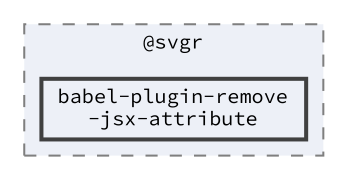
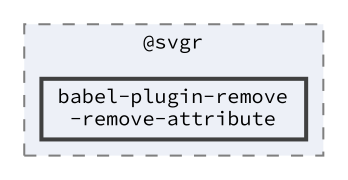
(174, 109) -> (174, 109)
